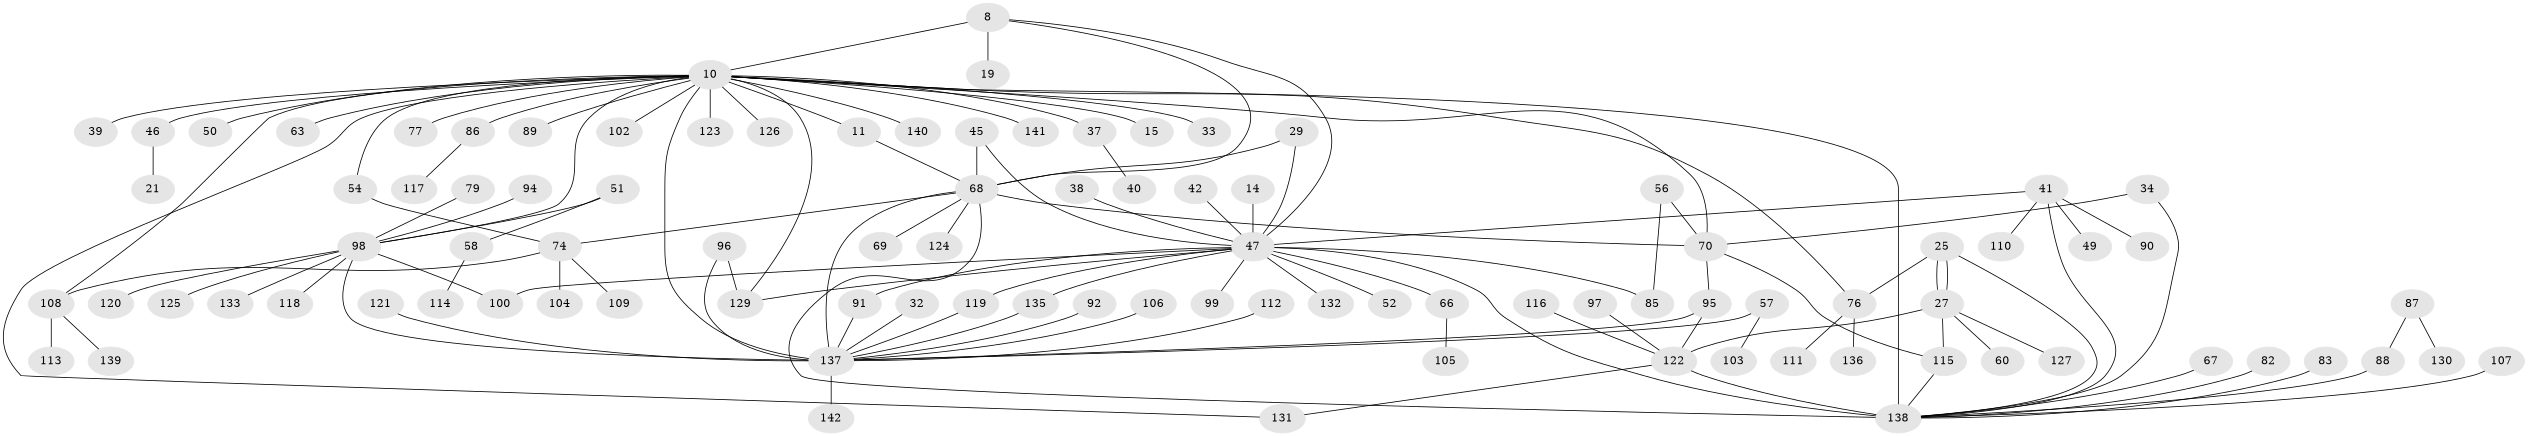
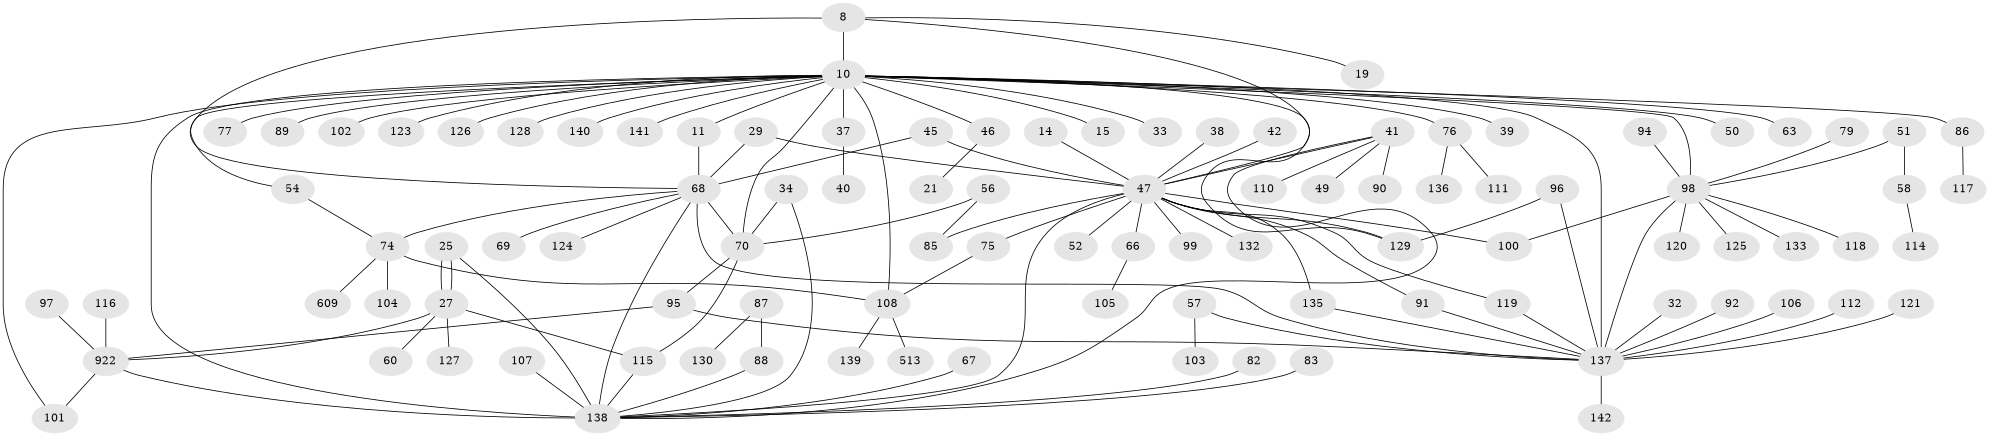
none -> (520, 132)
none -> (988, 247)
(1904, 272) -> none
(619, 304) -> (328, 304)
(51, 361) -> (910, 361)
(1674, 361) -> (106, 361)
(1282, 419) -> (55, 419)
